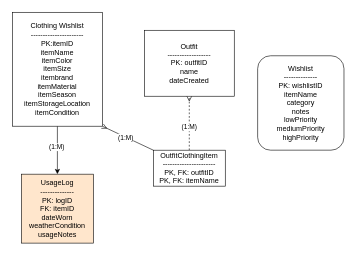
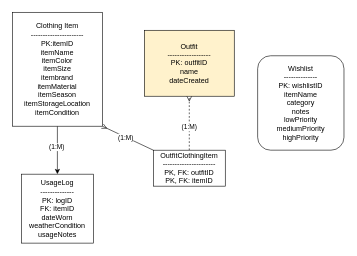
(189, 63) -> (189, 63)
(57, 69) -> (57, 69)
(189, 168) -> (189, 168)
(57, 209) -> (57, 209)
